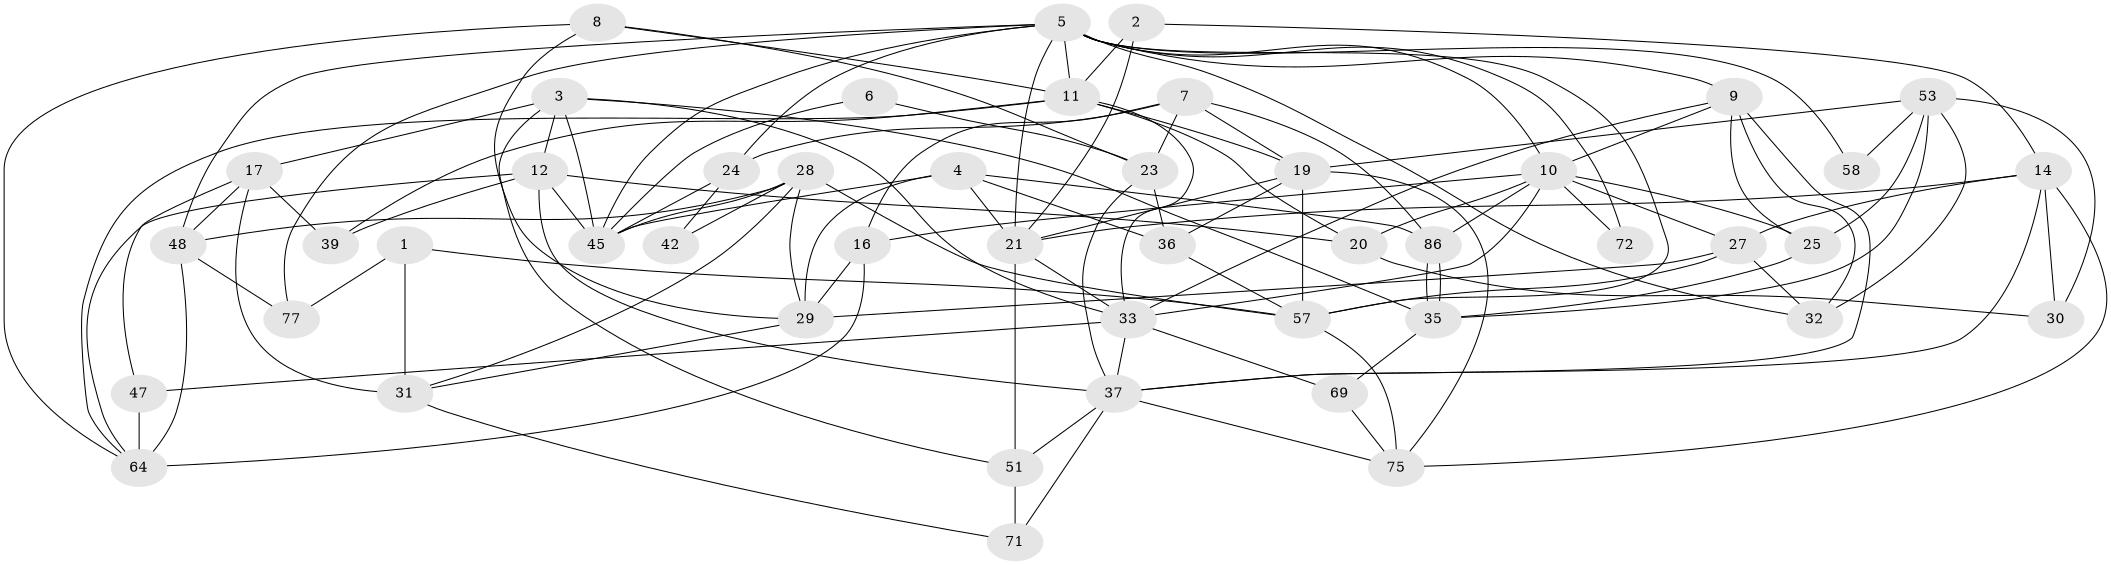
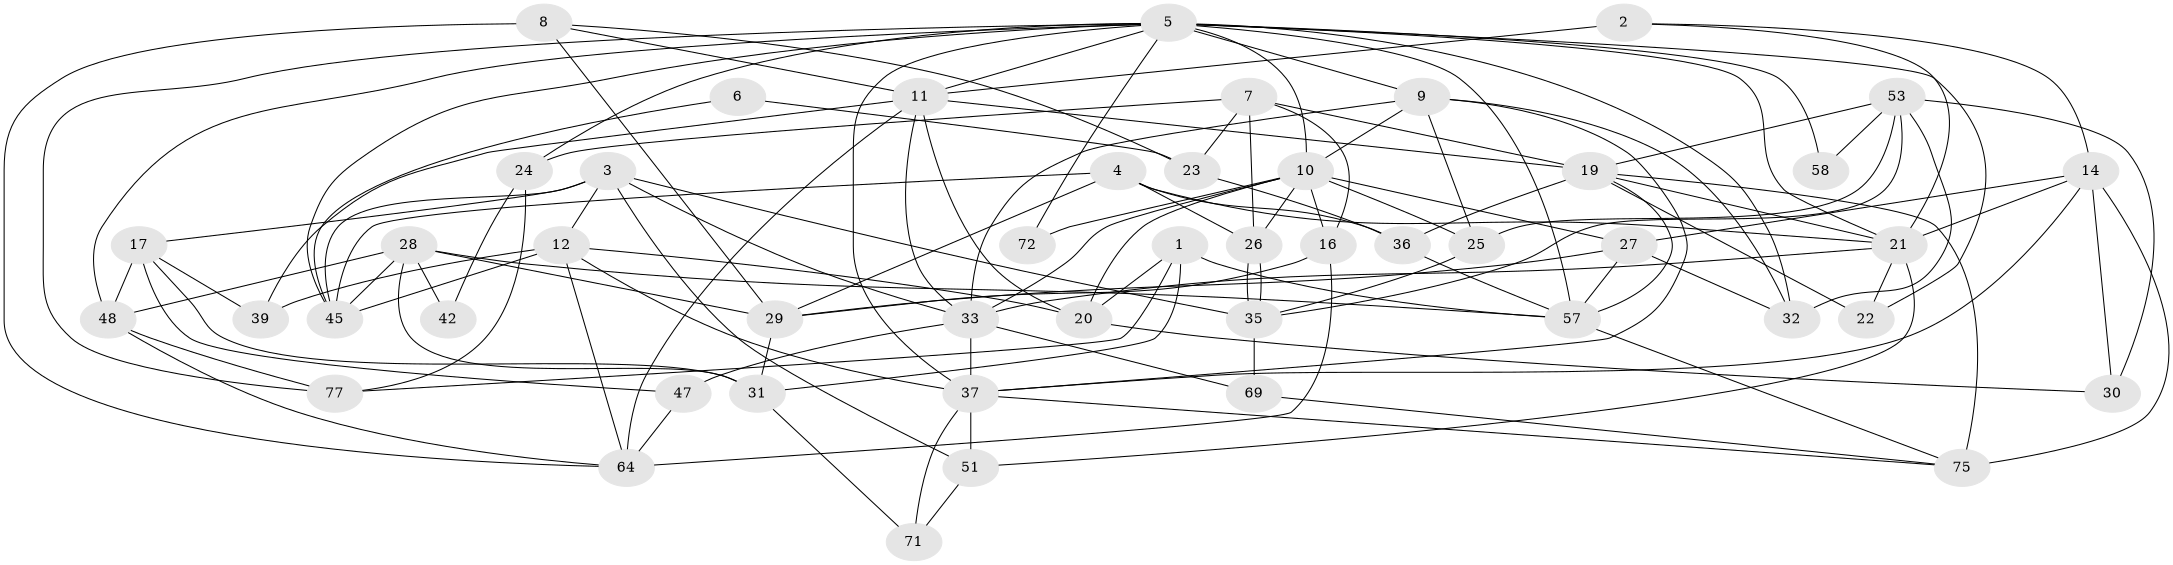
(673, 203) -> (491, 330)
(1434, 245) -> (1254, 245)
(1083, 274) -> (865, 98)
none -> (1134, 281)
none -> (1866, 319)
